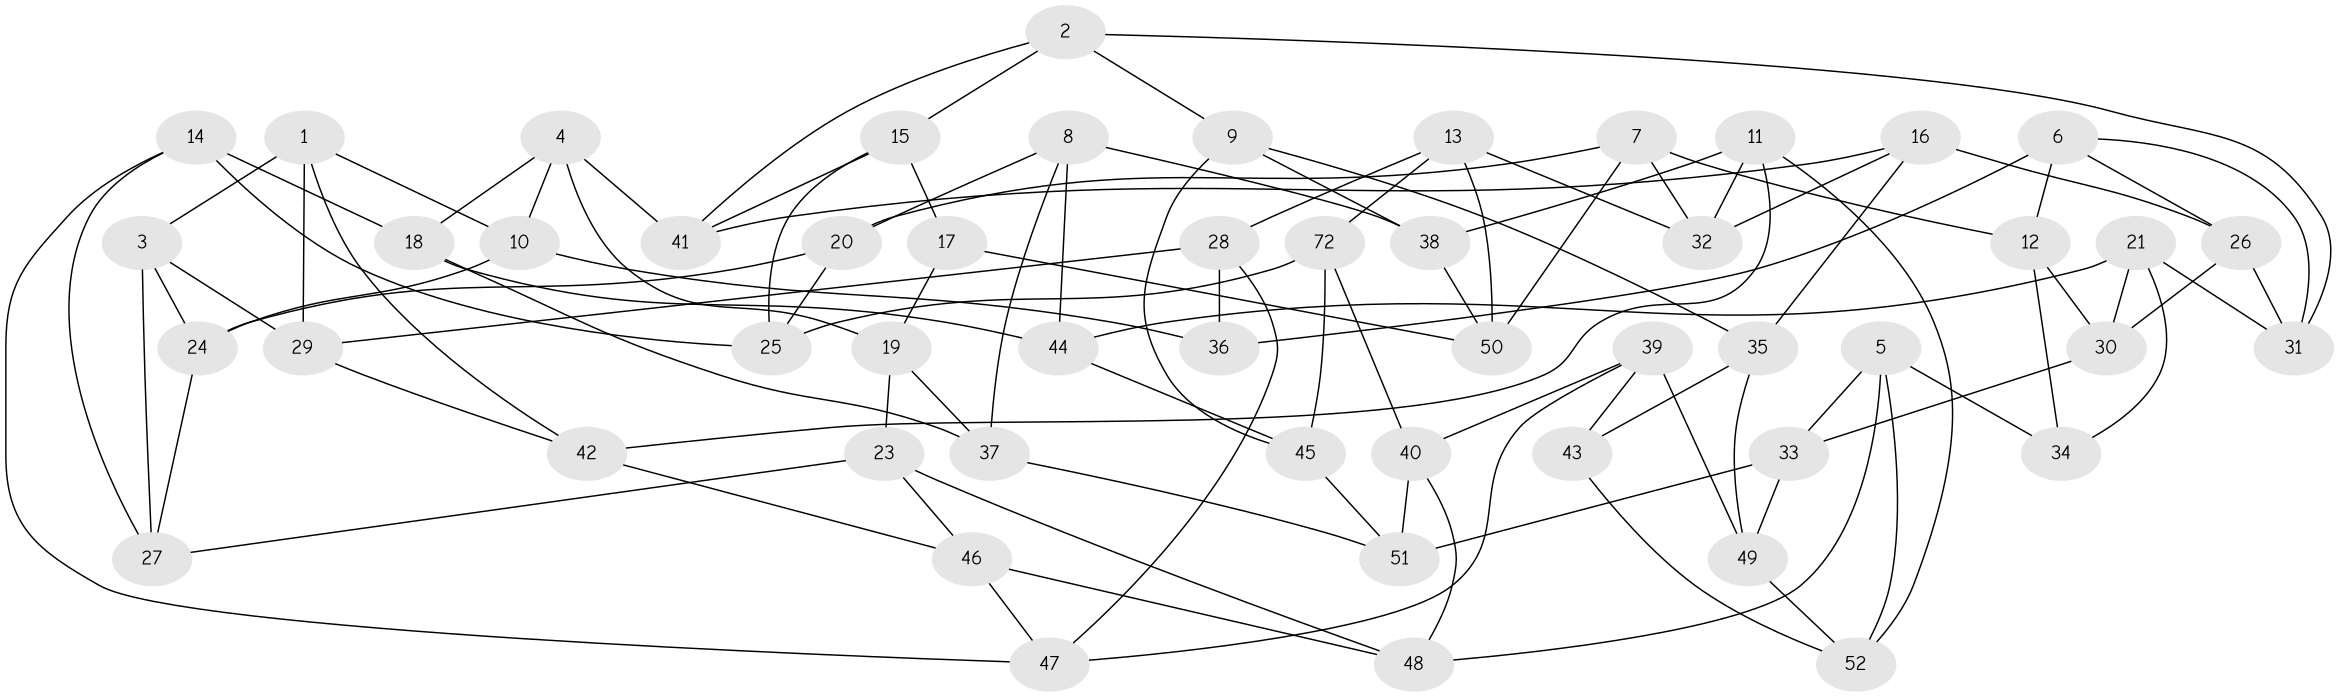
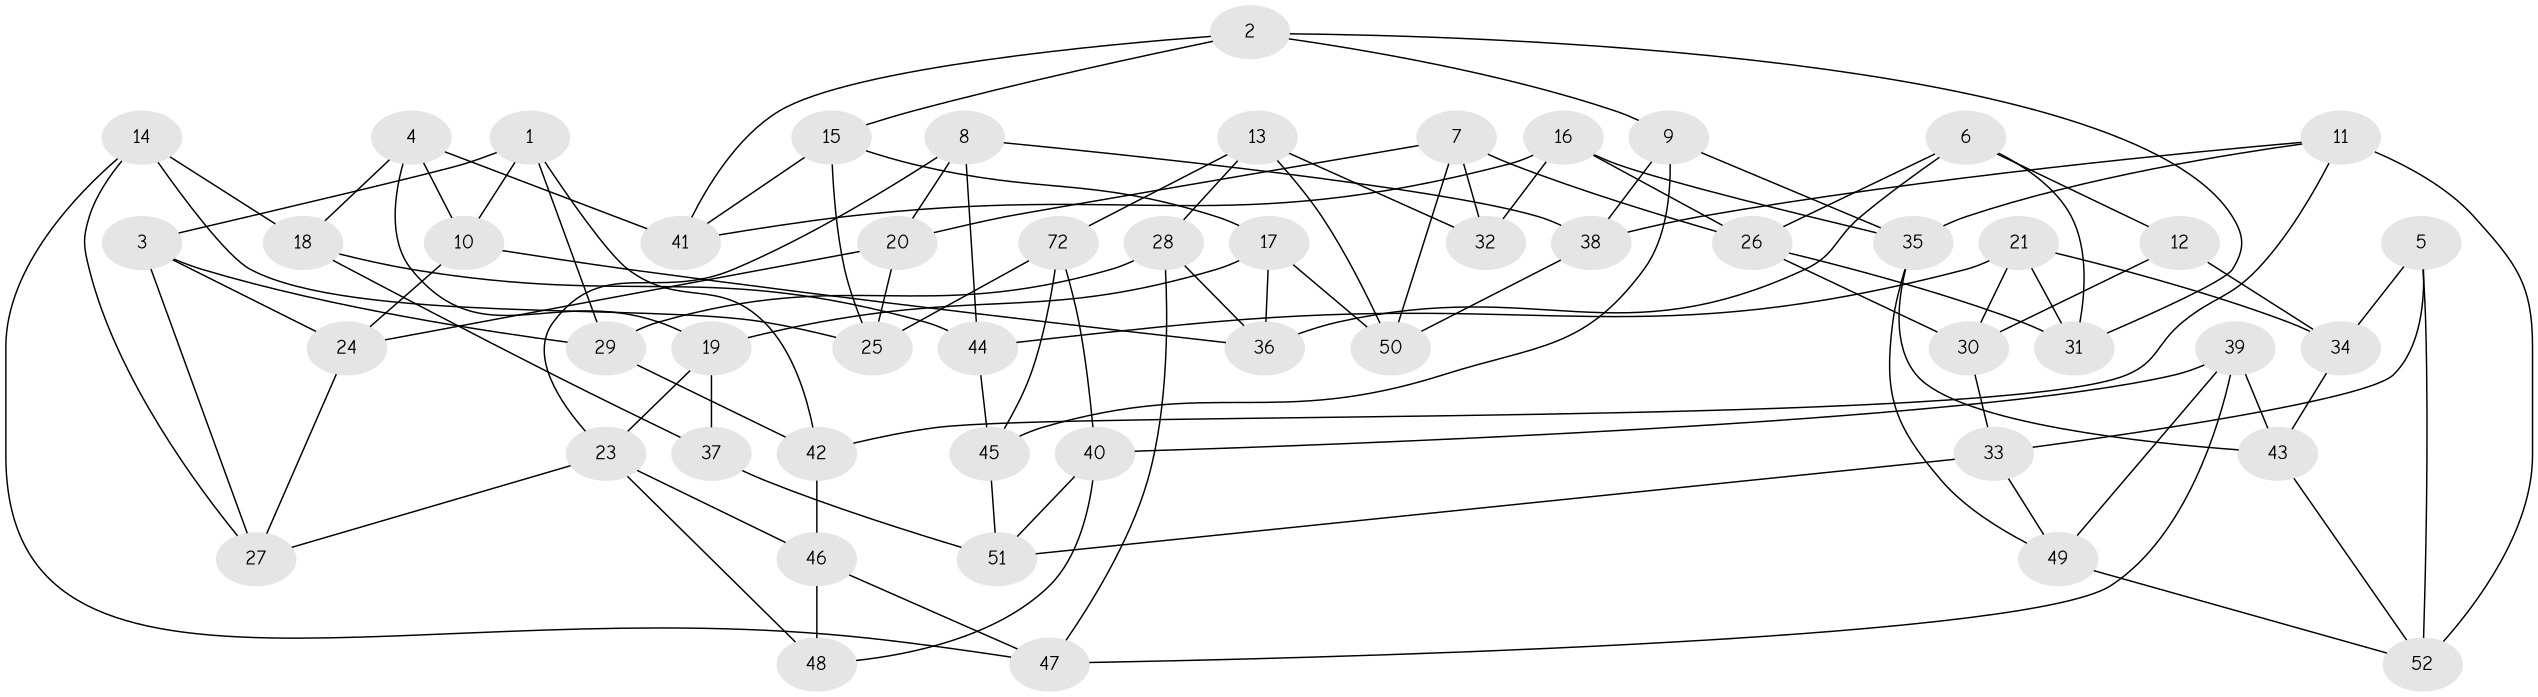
(1790, 188) -> (1601, 196)
(1729, 190) -> (2121, 176)
(1015, 286) -> (758, 258)
none -> (1267, 296)
none -> (2315, 391)
(1757, 607) -> none
